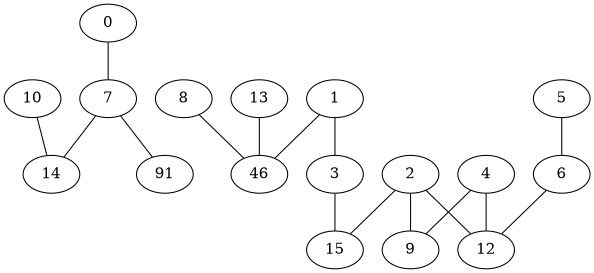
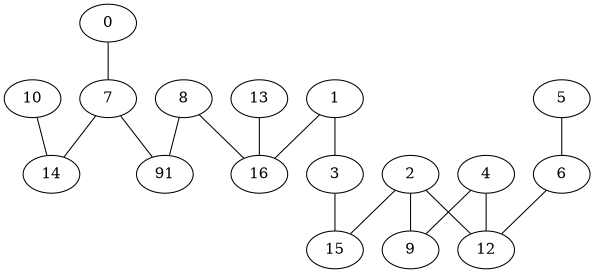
none -> (174, 137)
(259, 174) -> (259, 174)
